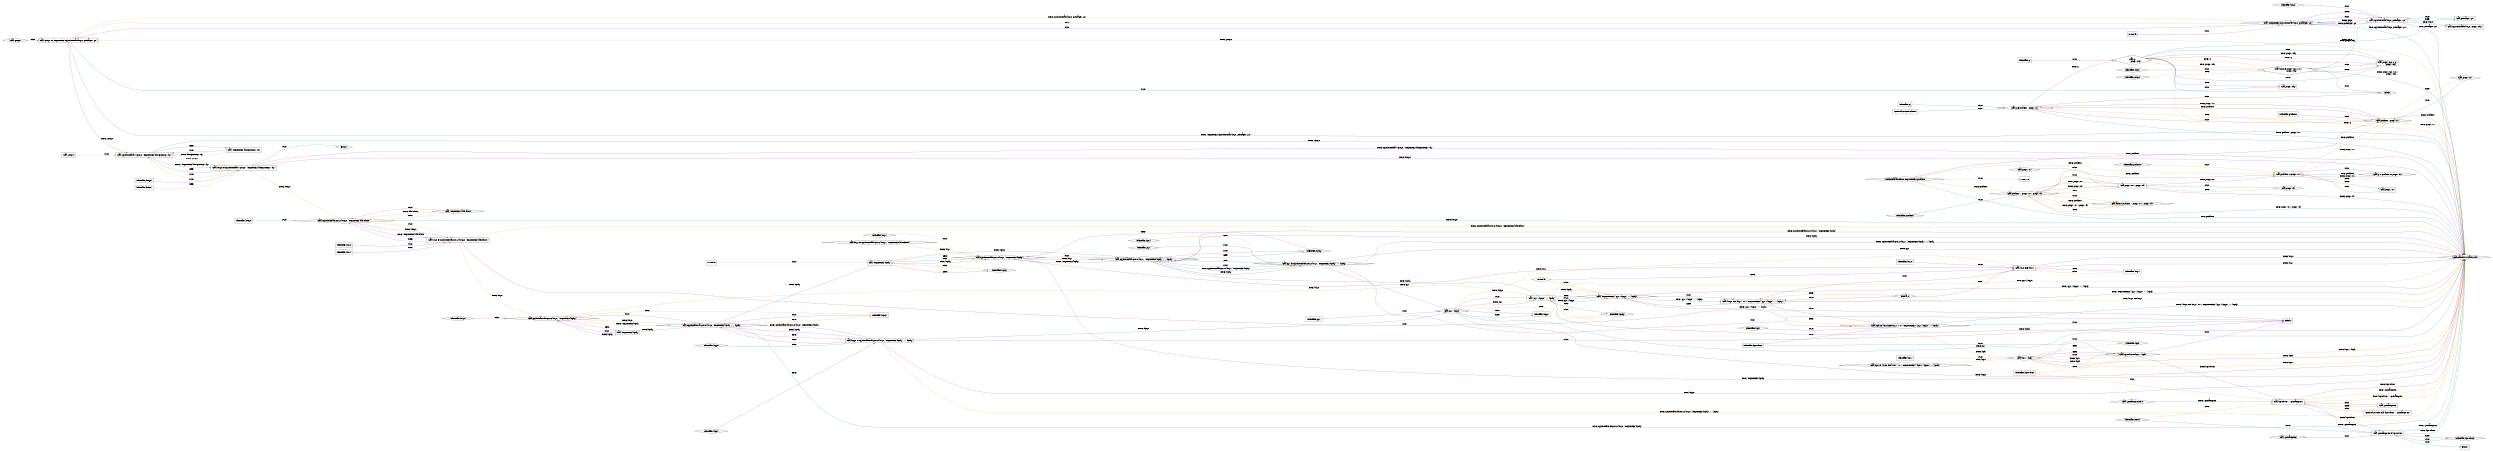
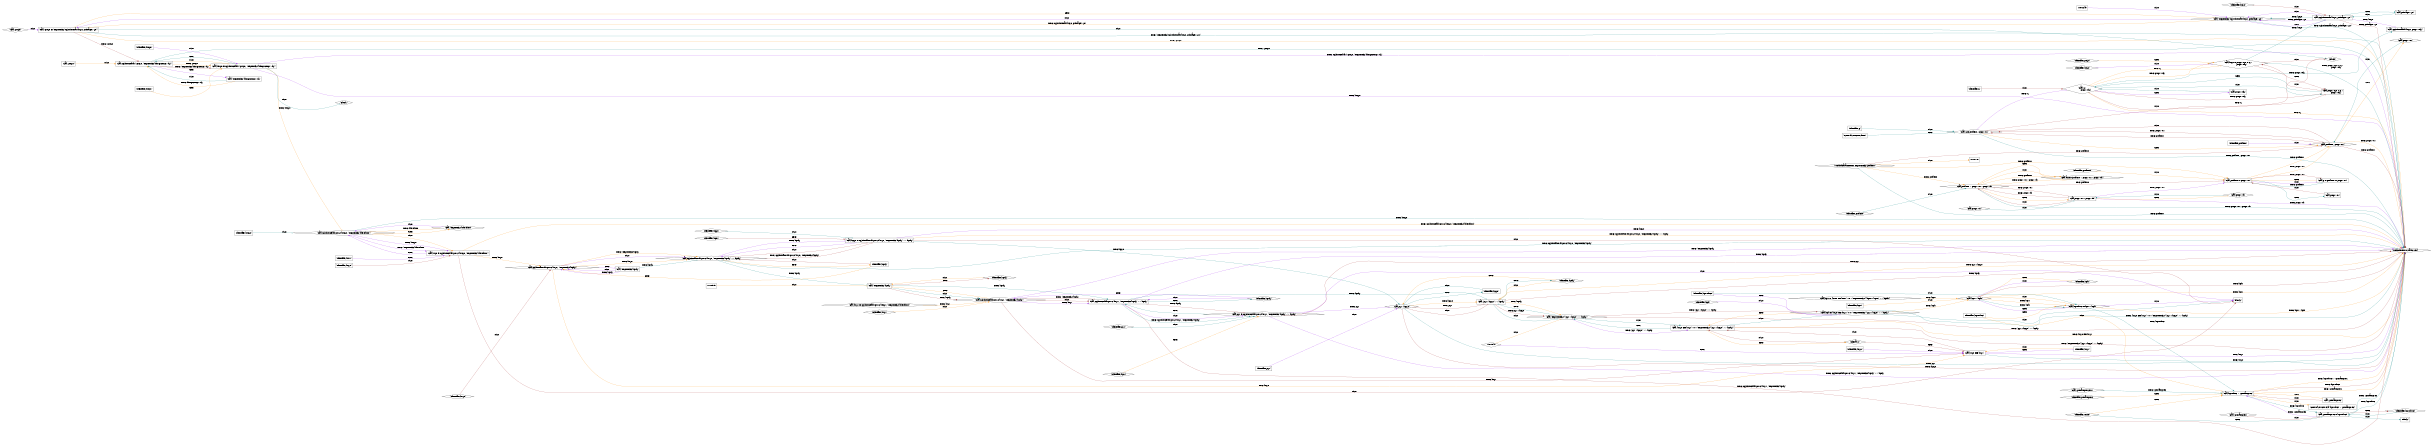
(2387, 175) -> (2333, 181)
(1144, 259) -> (1119, 302)
none -> (2082, 397)
